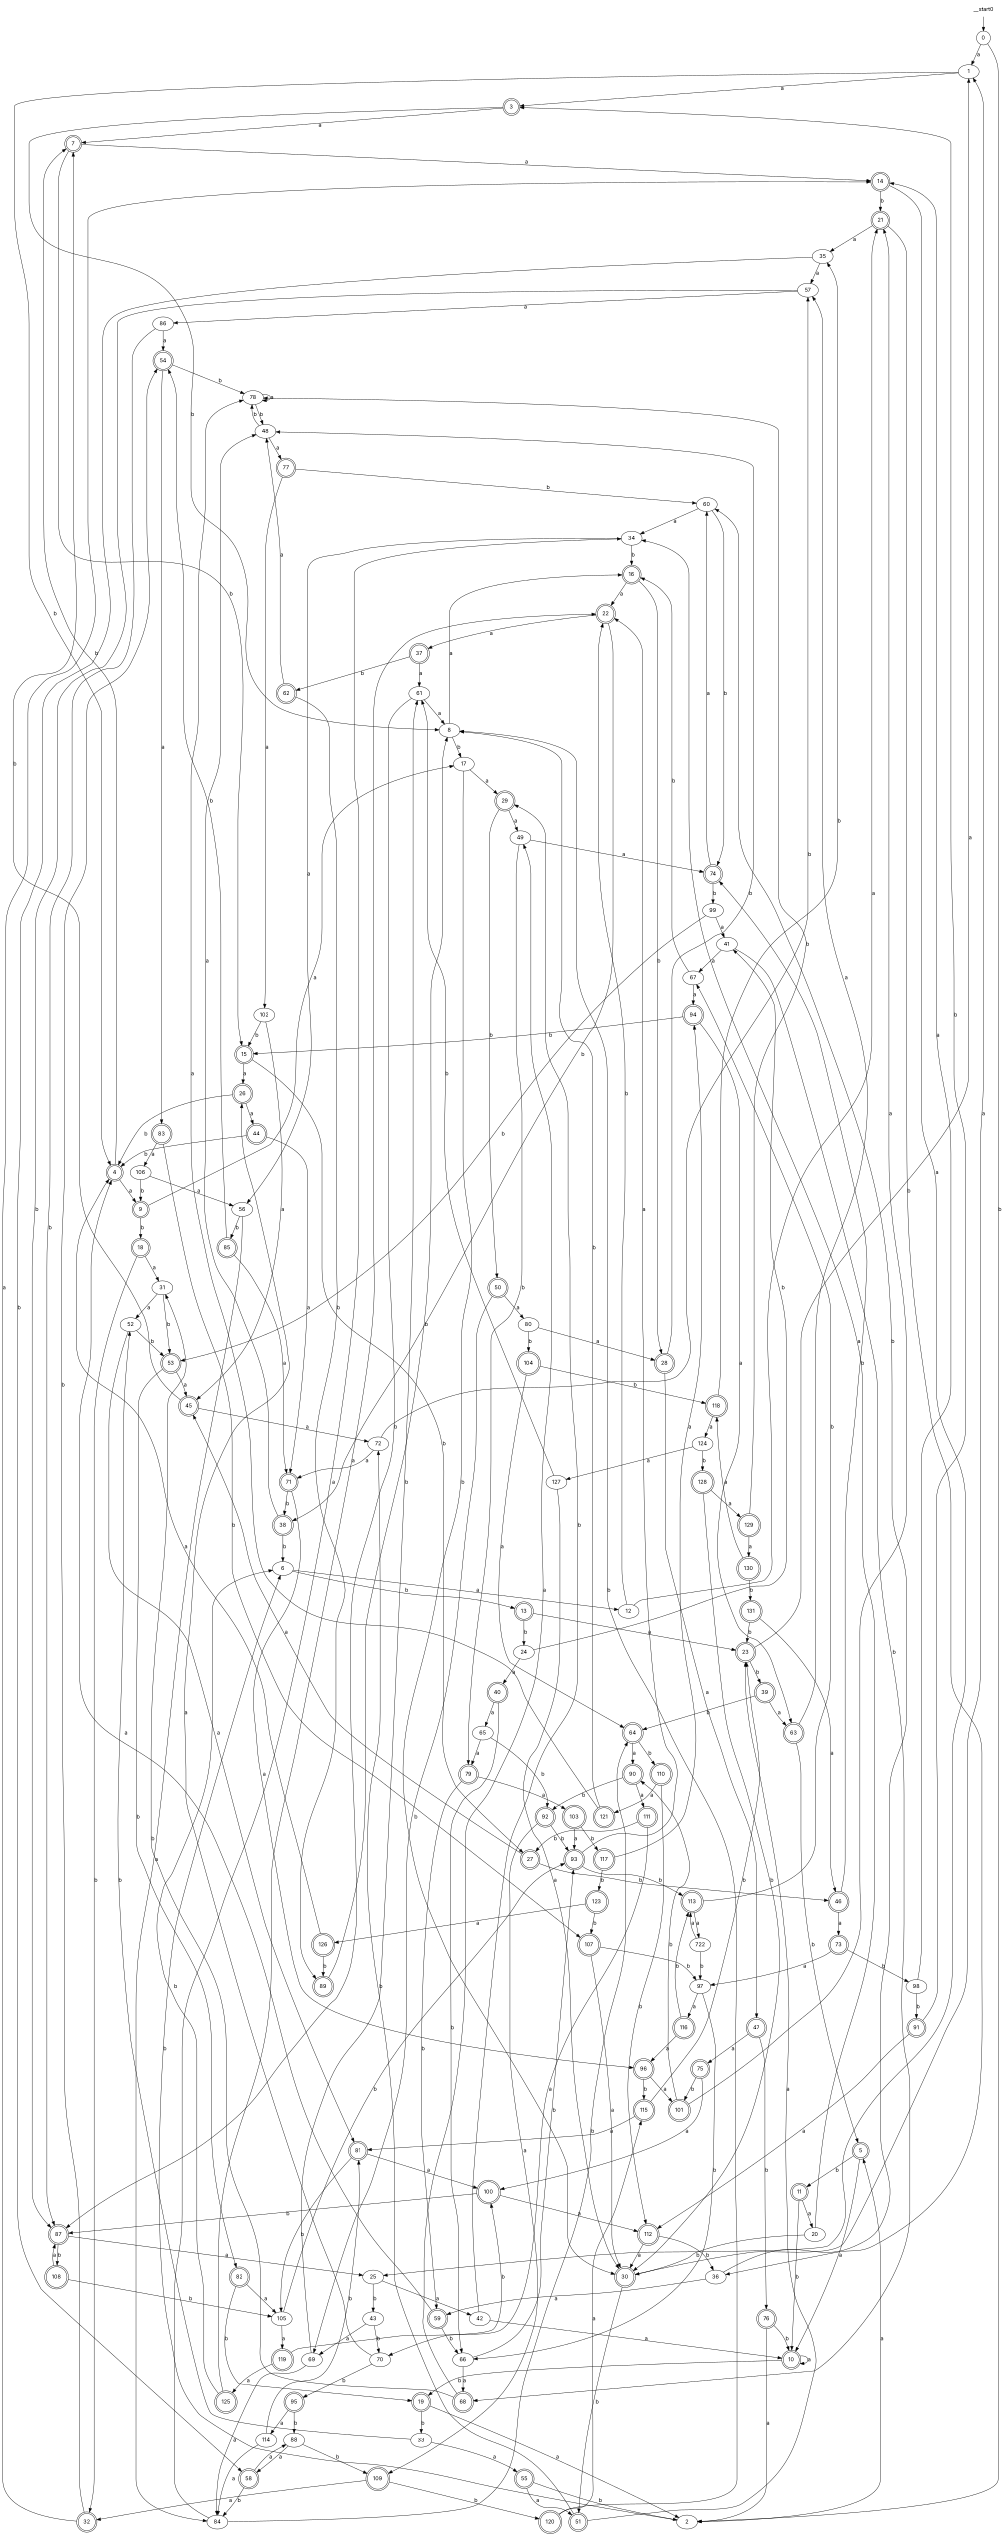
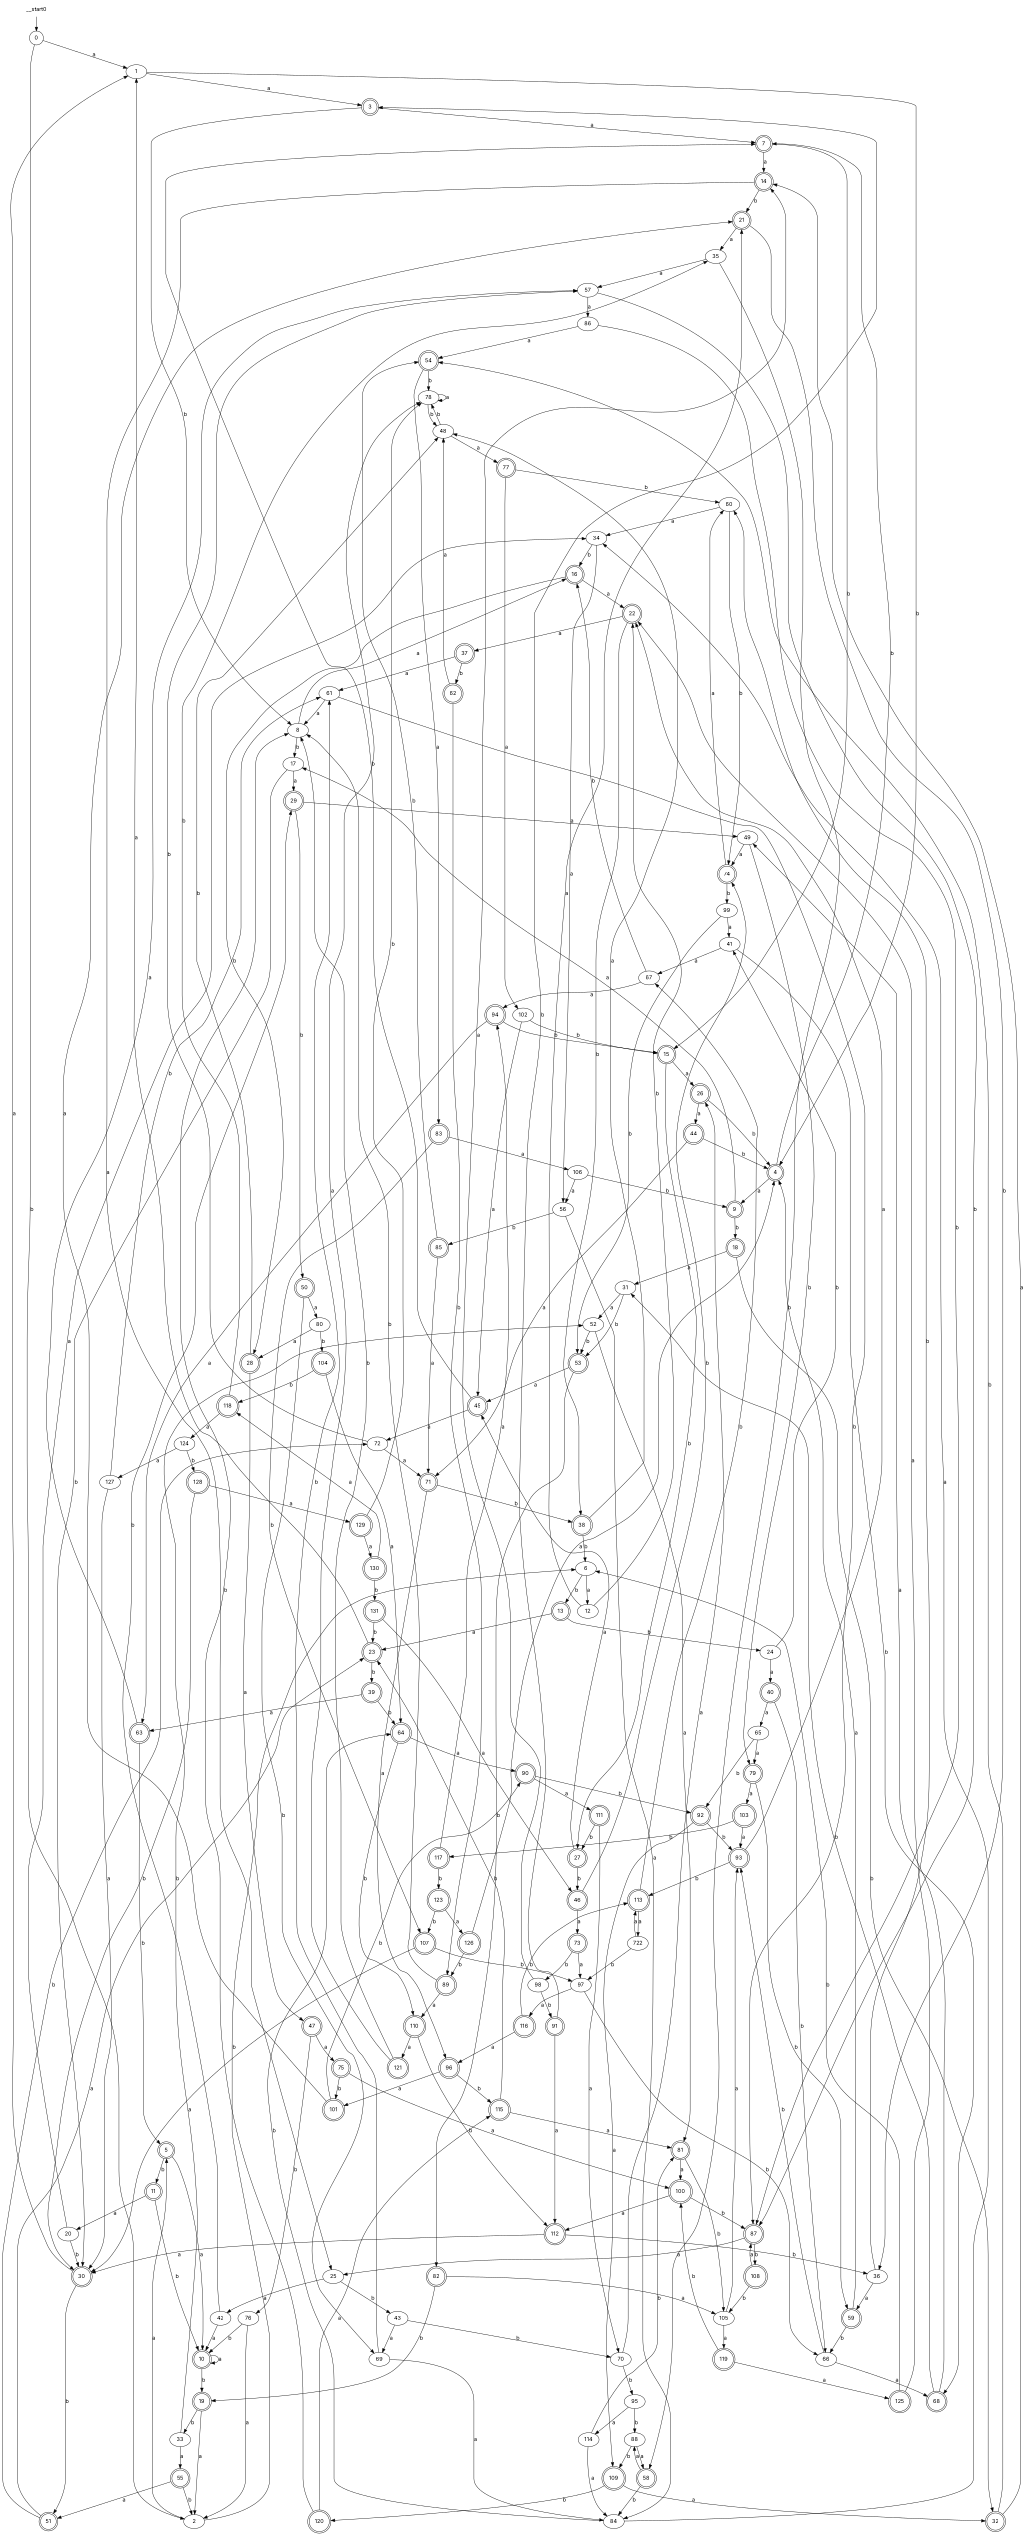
none -> (432, 2004)
(375, 2089) -> (737, 2089)
(766, 2319) -> (248, 2318)
(294, 2402) -> (635, 2402)
